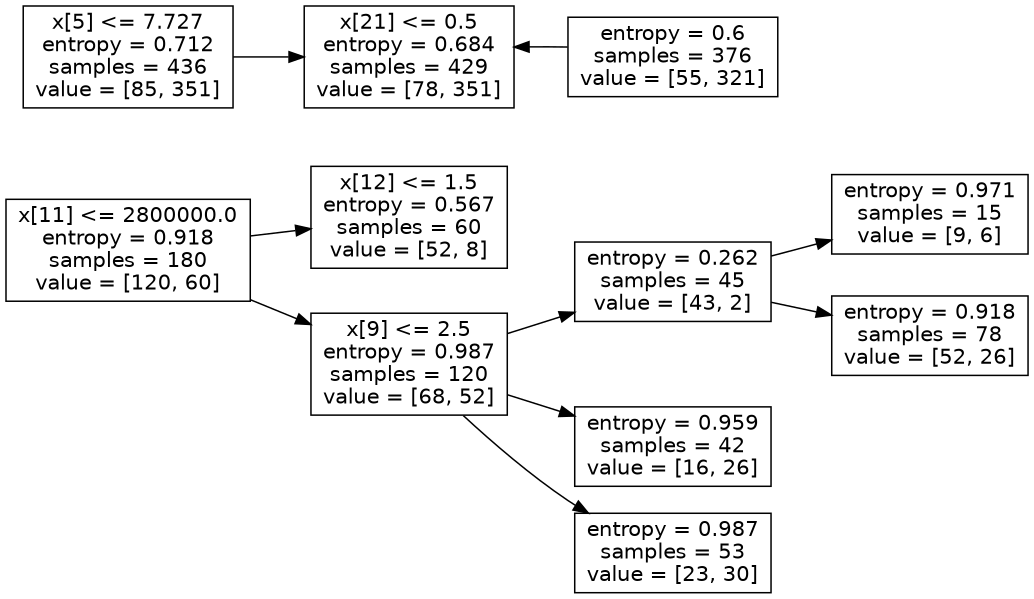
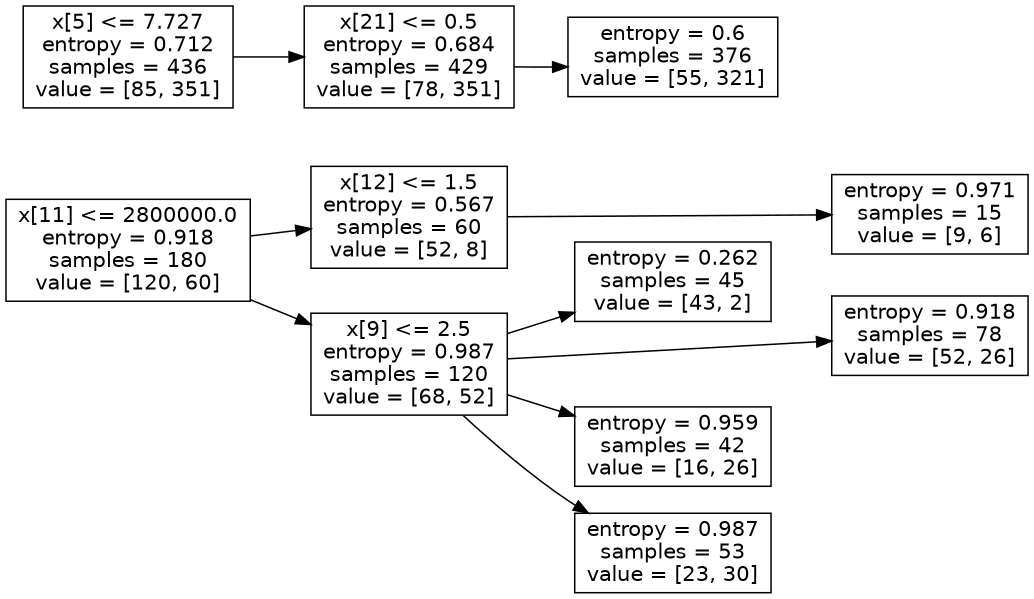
(548, 47) -> (533, 67)
(794, 250) -> (662, 216)
(794, 307) -> (662, 350)
